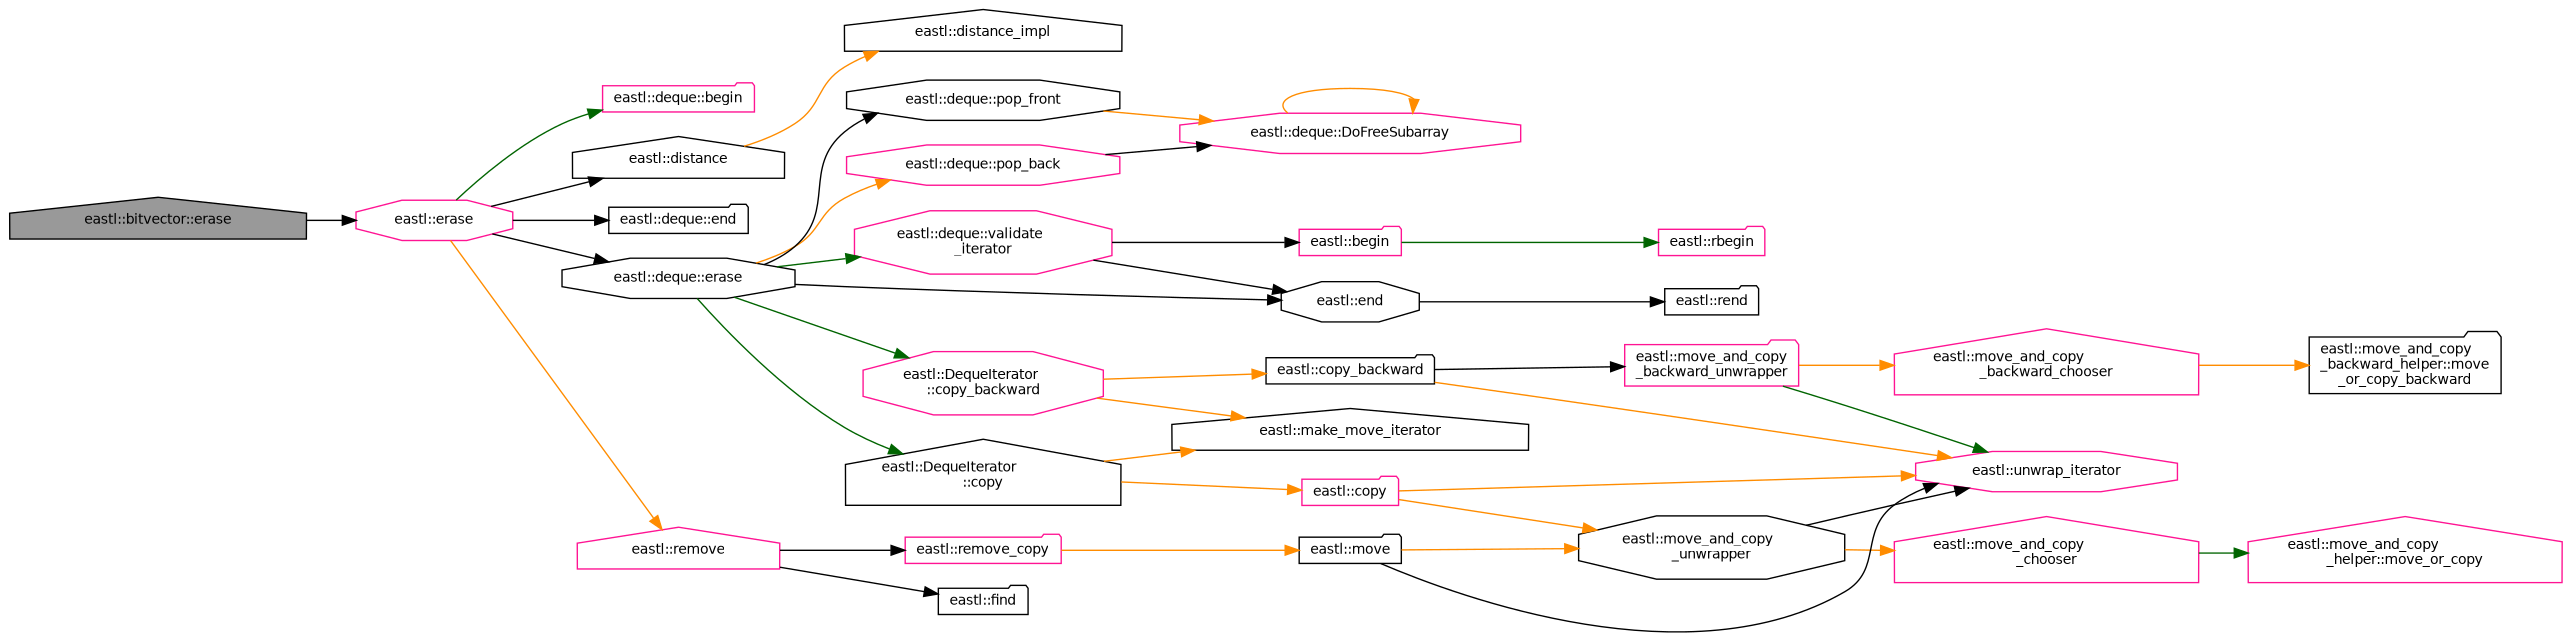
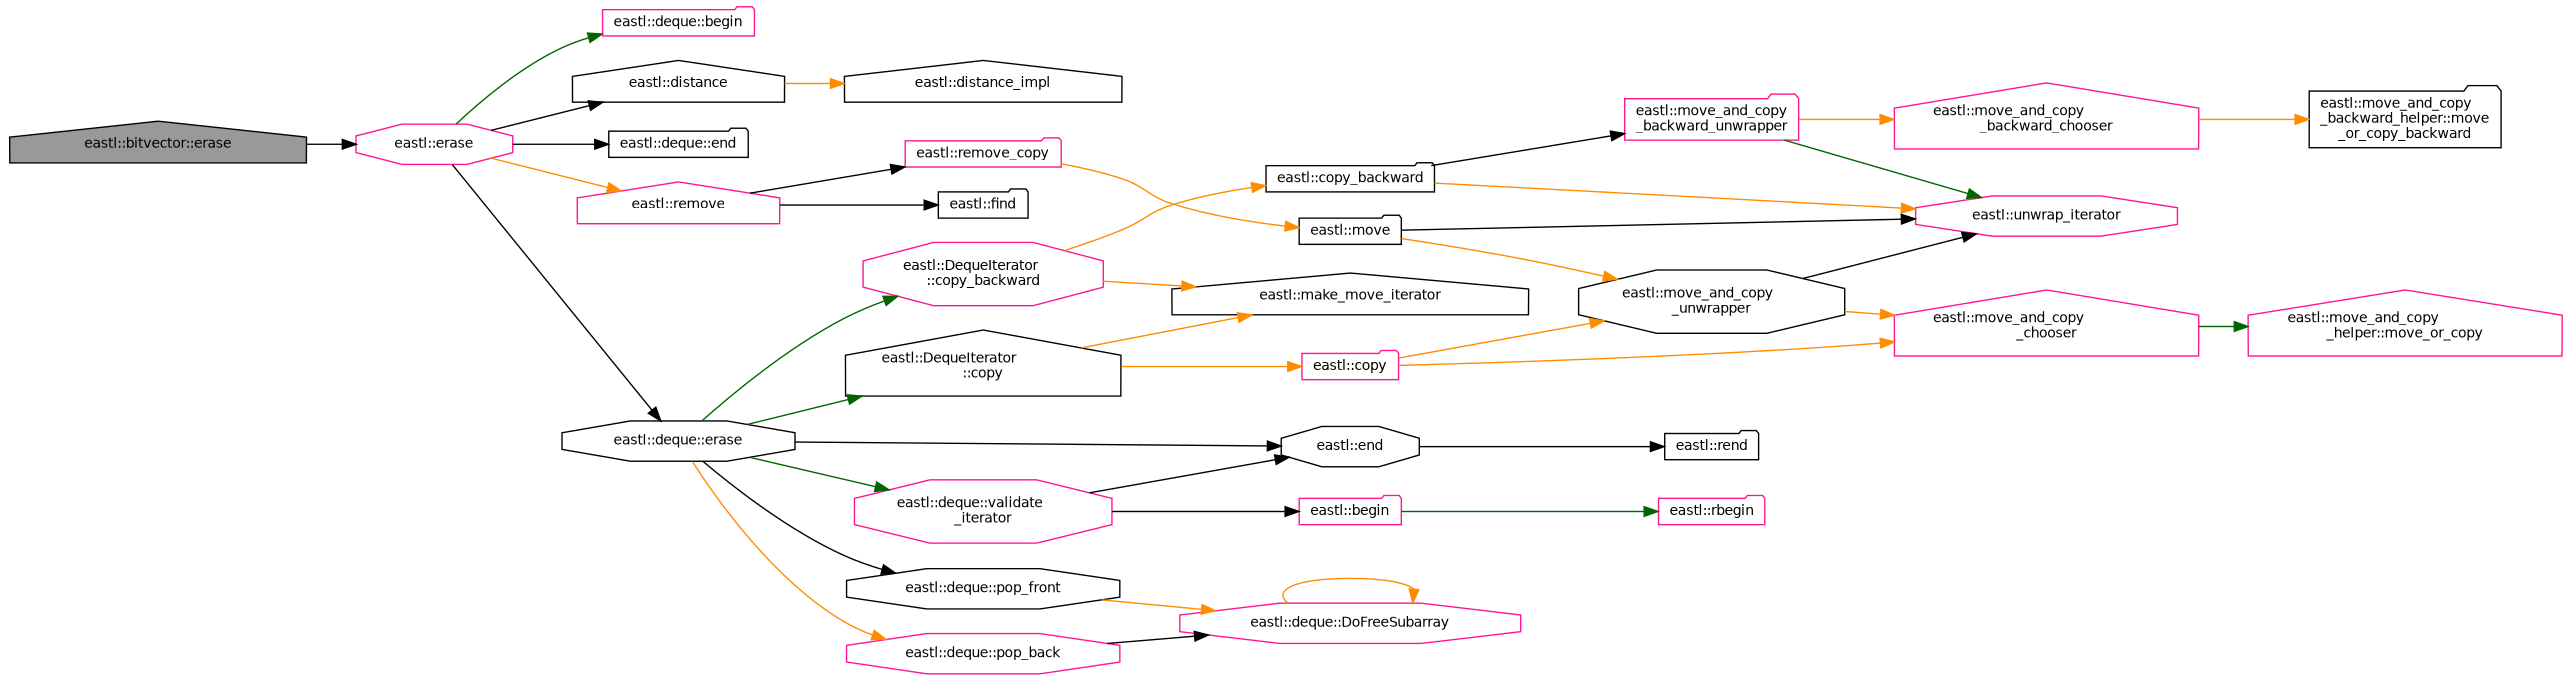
(1650, 483) -> (1640, 357)
